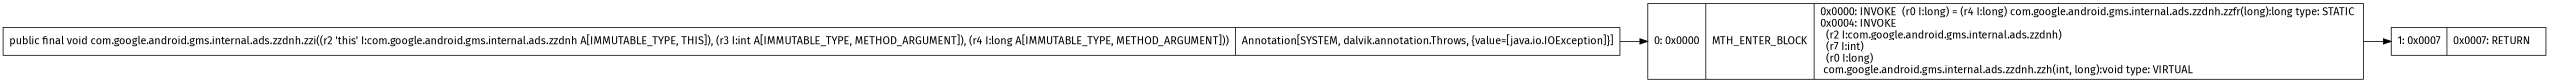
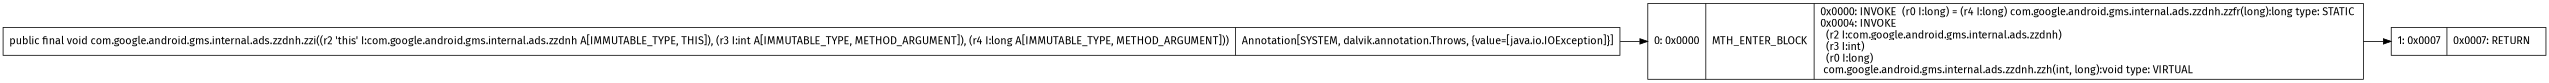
(1842, 47) -> (1843, 47)
